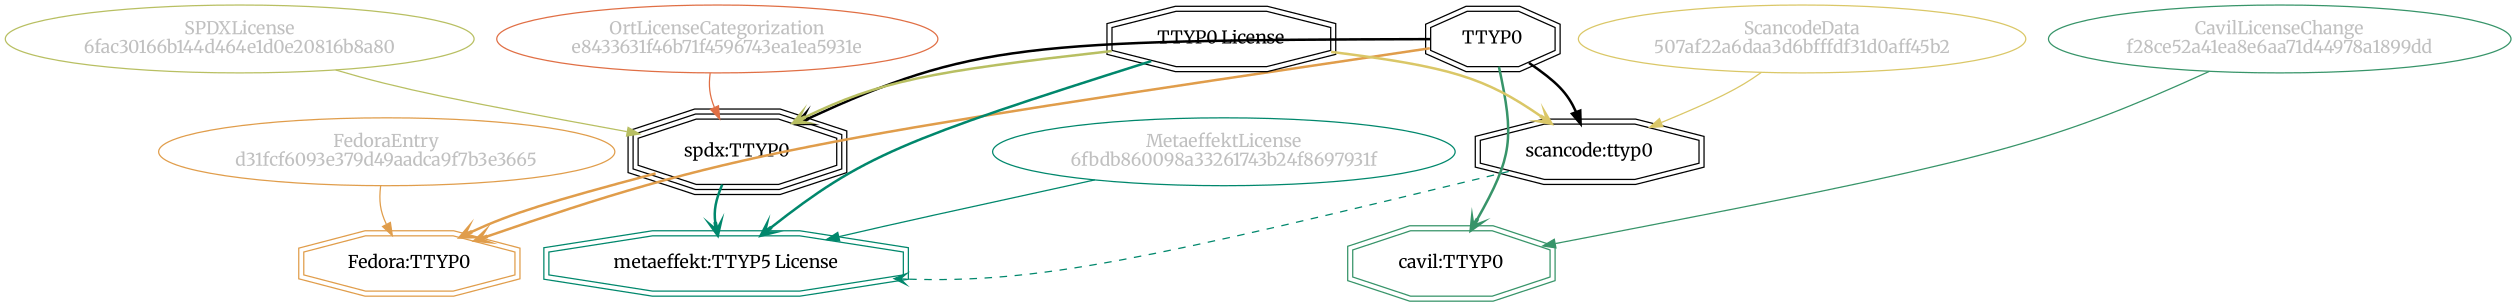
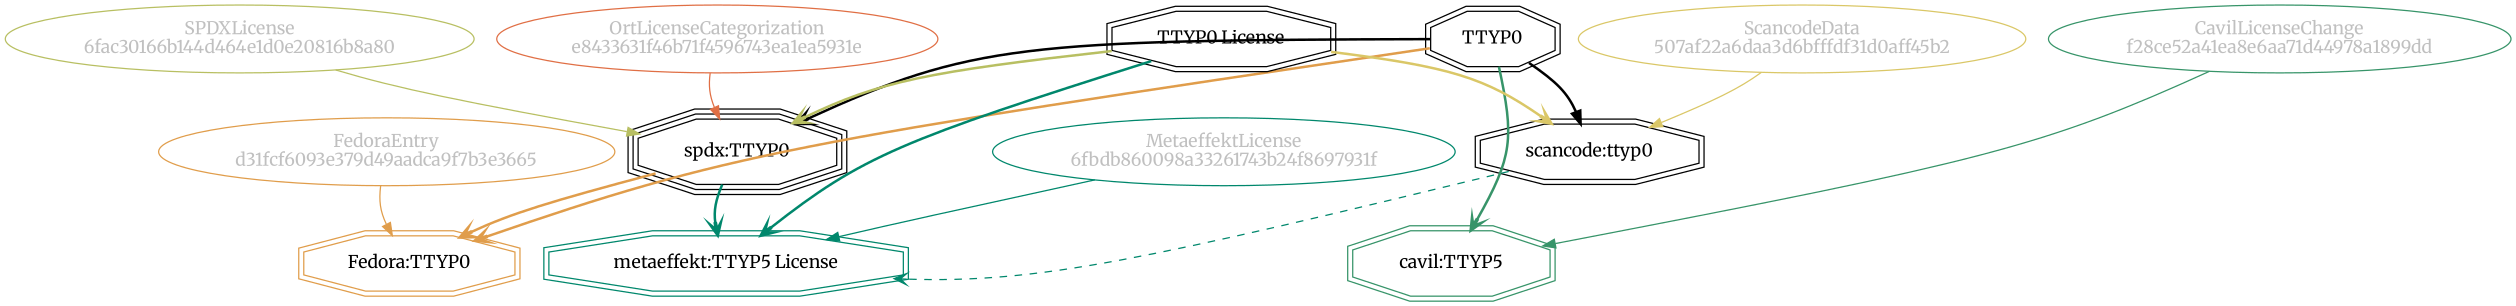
(1451, 263) -> (1451, 263)
